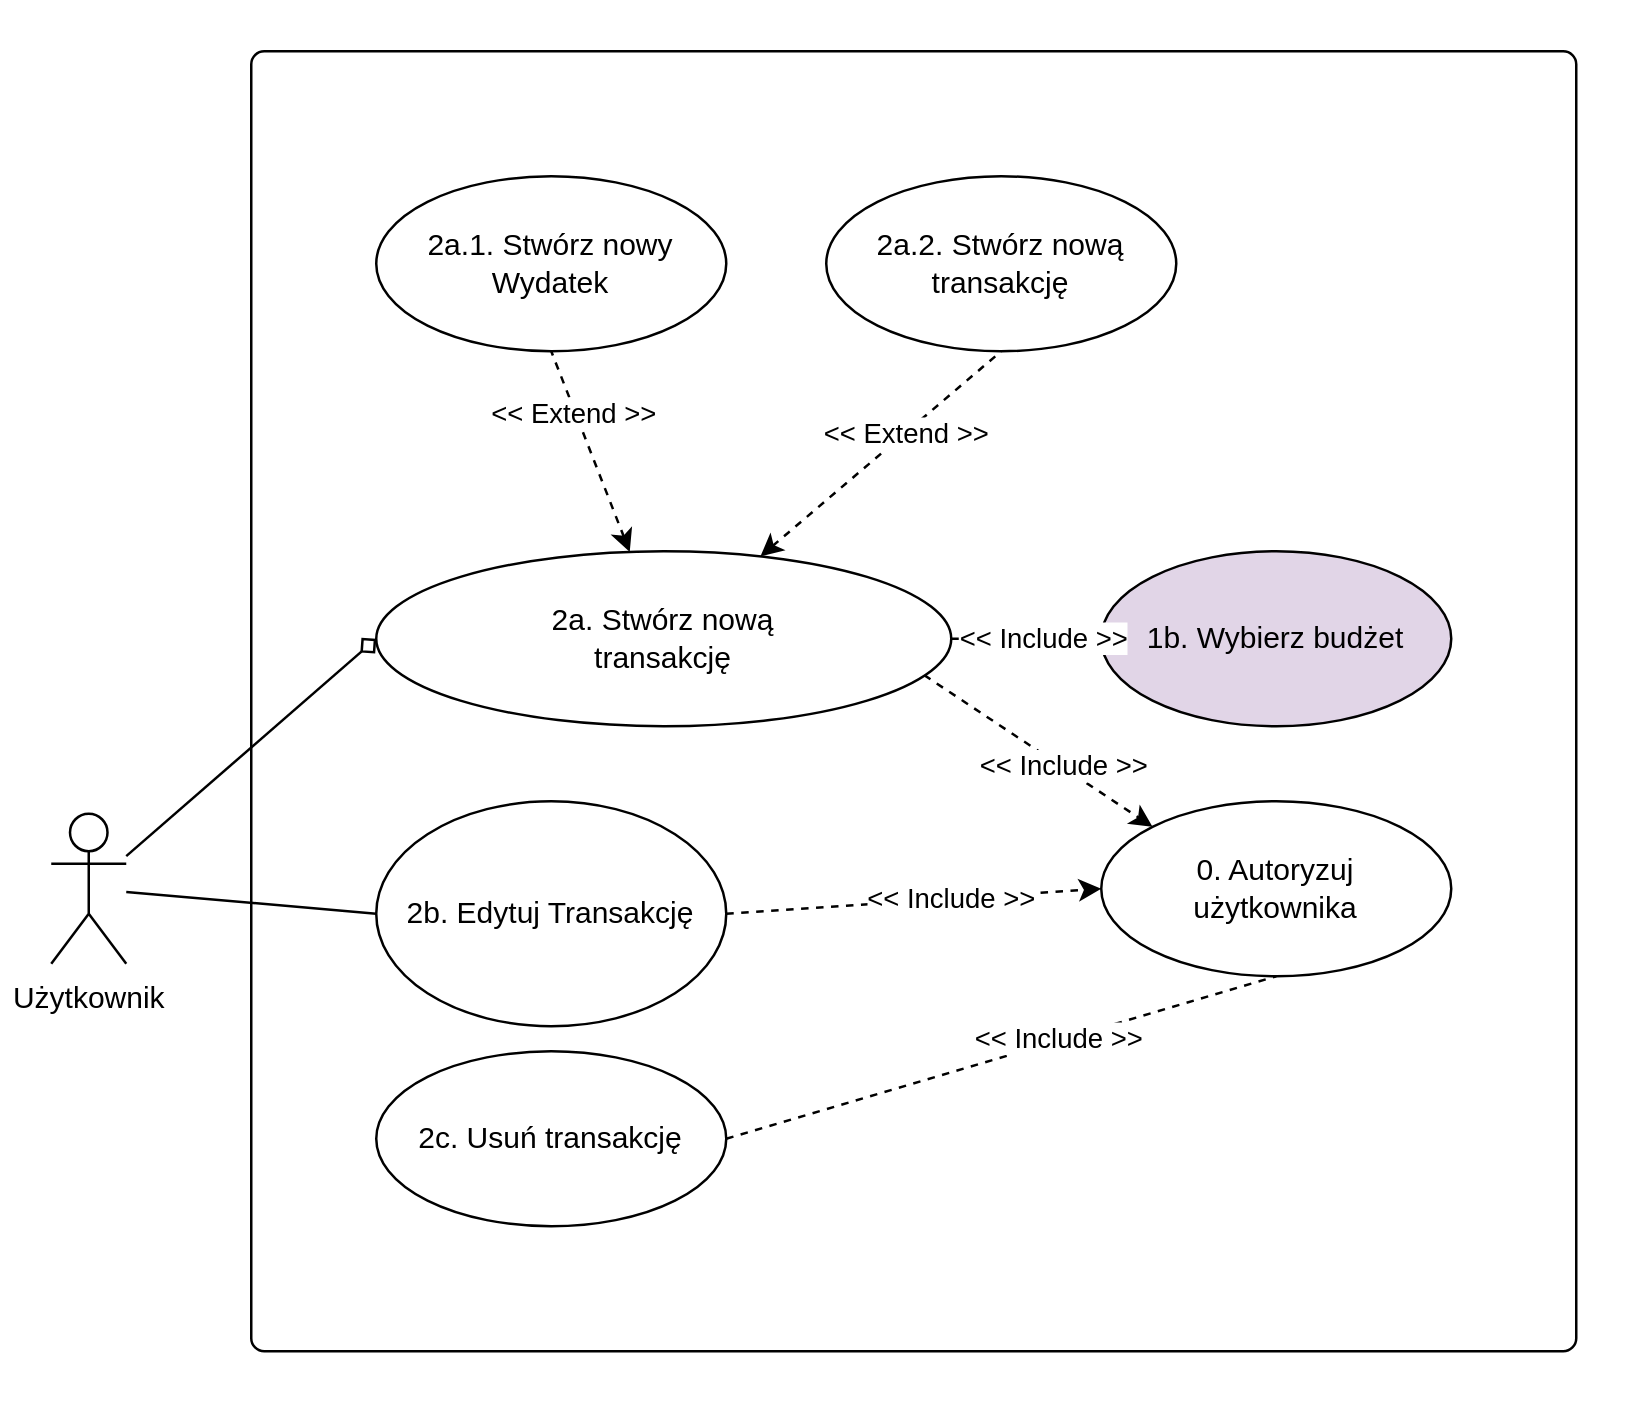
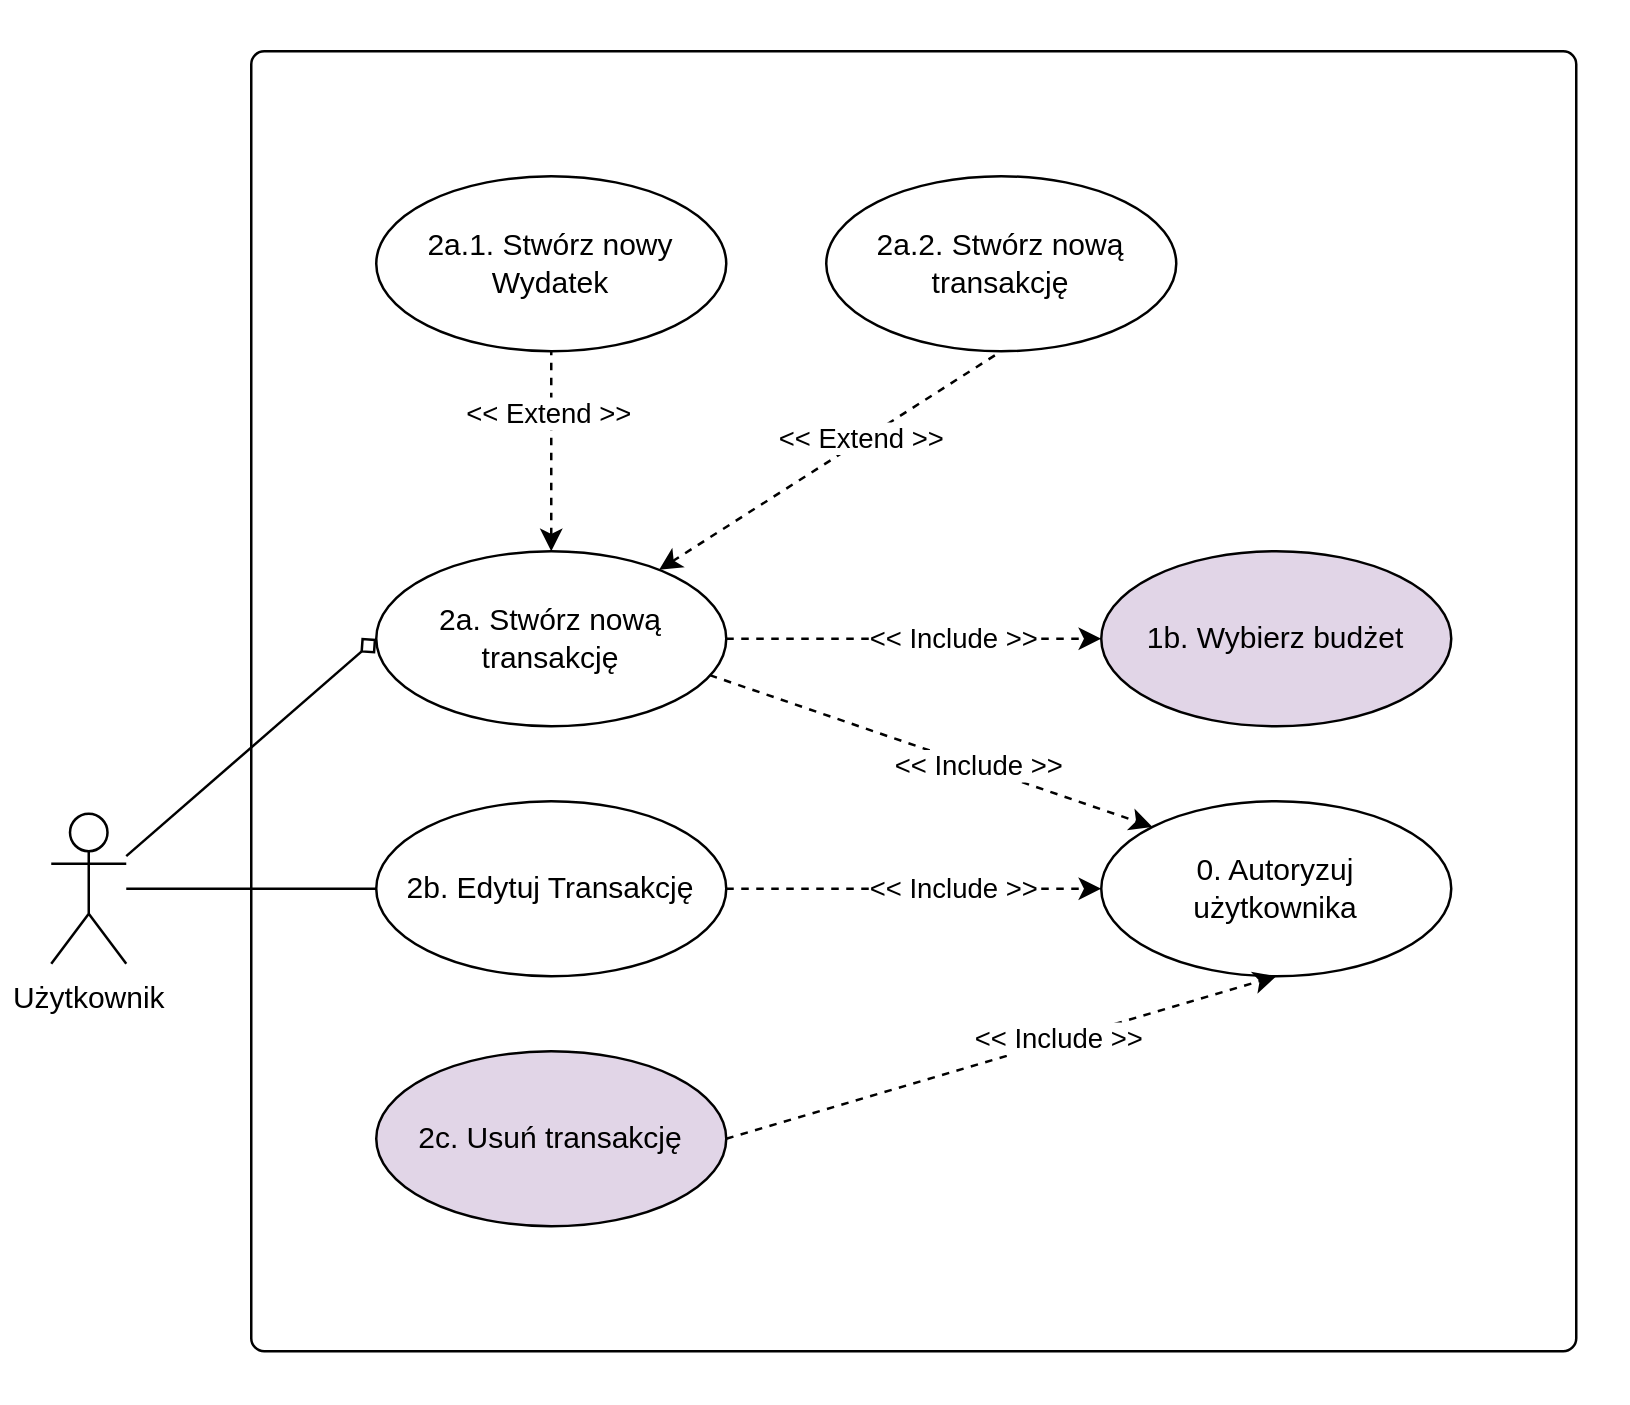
(664, 639) -> (551, 639)
(551, 914) -> (551, 889)
(1266, 979) -> (1259, 981)
(551, 1139) -> (551, 1139)
